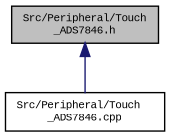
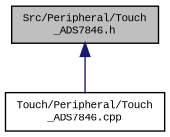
(85, 112) -> (85, 112)
